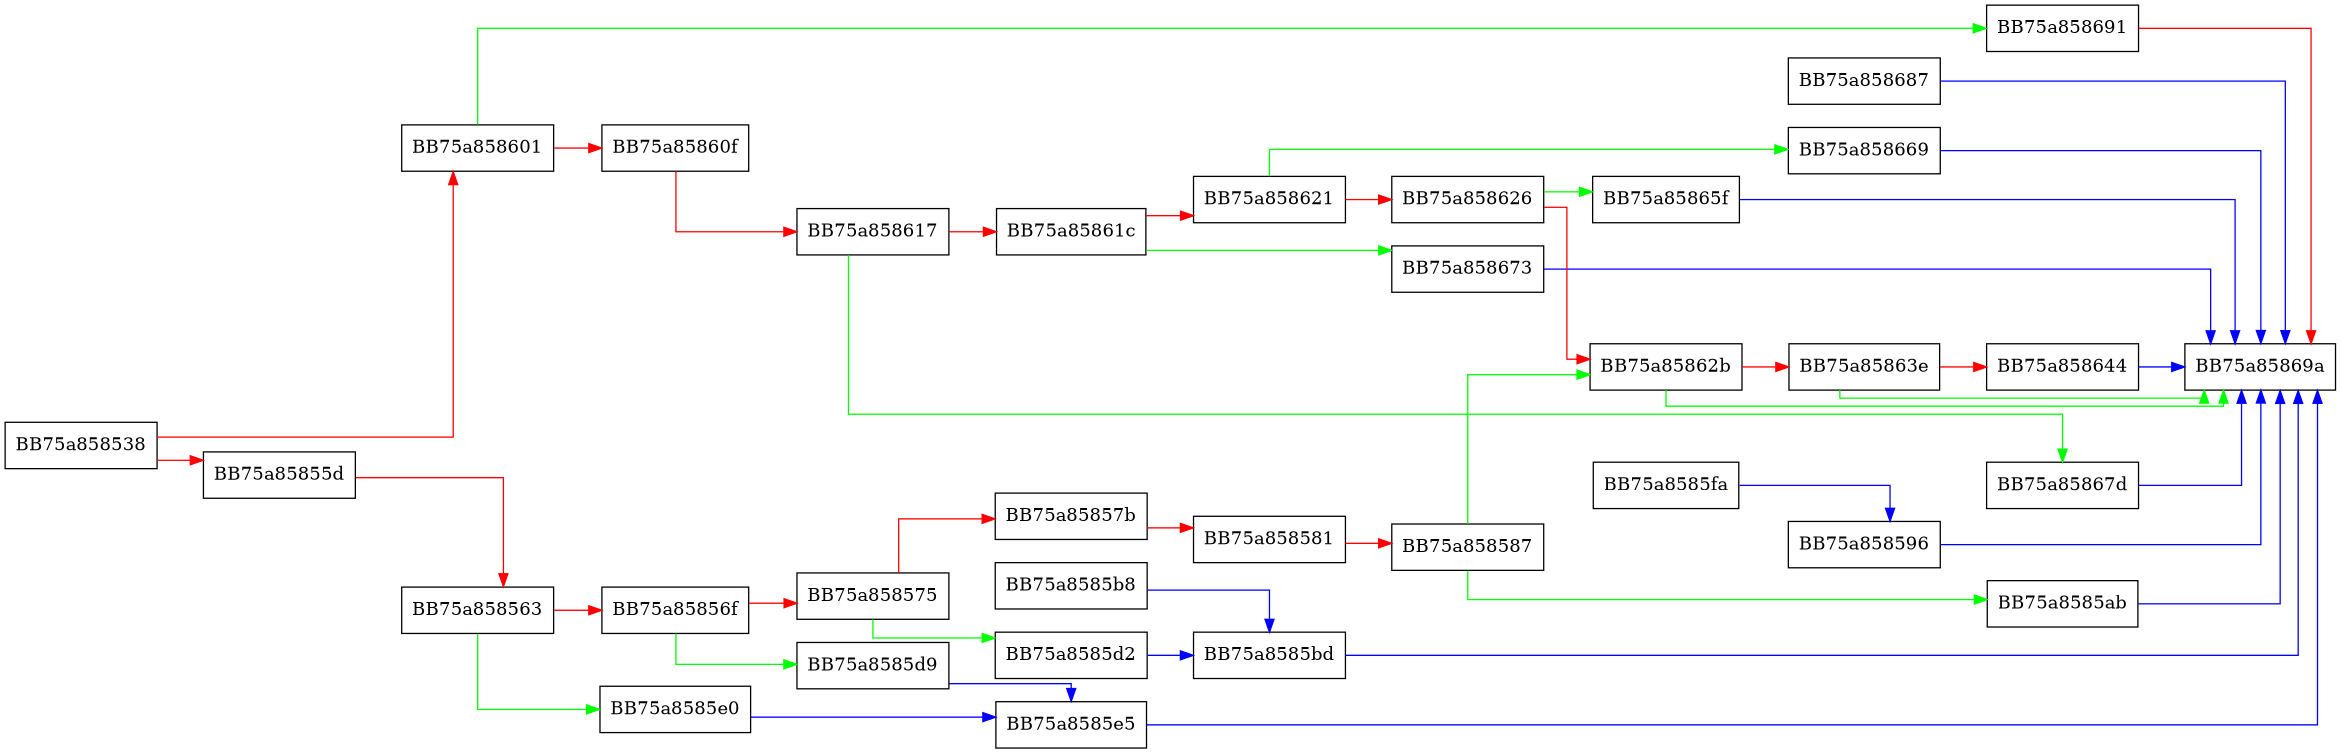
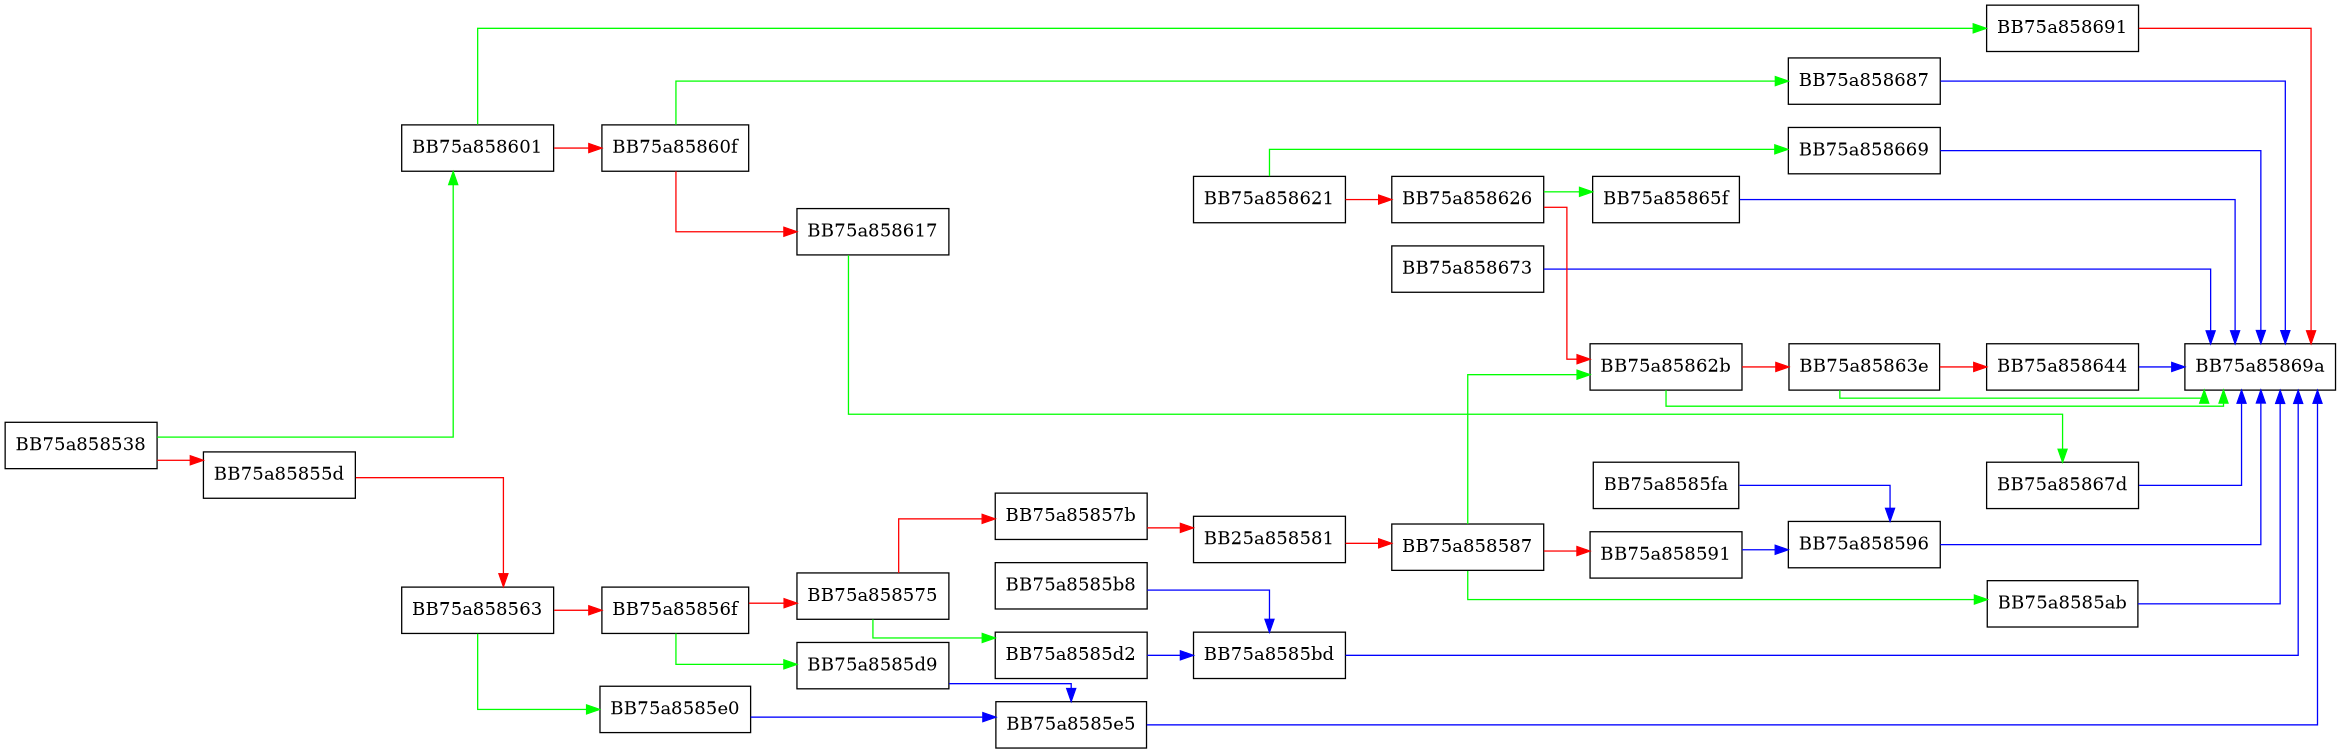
none -> (1204, 81)
(1071, 232) -> none
(432, 437) -> (432, 437)
(1269, 539) -> (1269, 539)
none -> (1666, 555)
